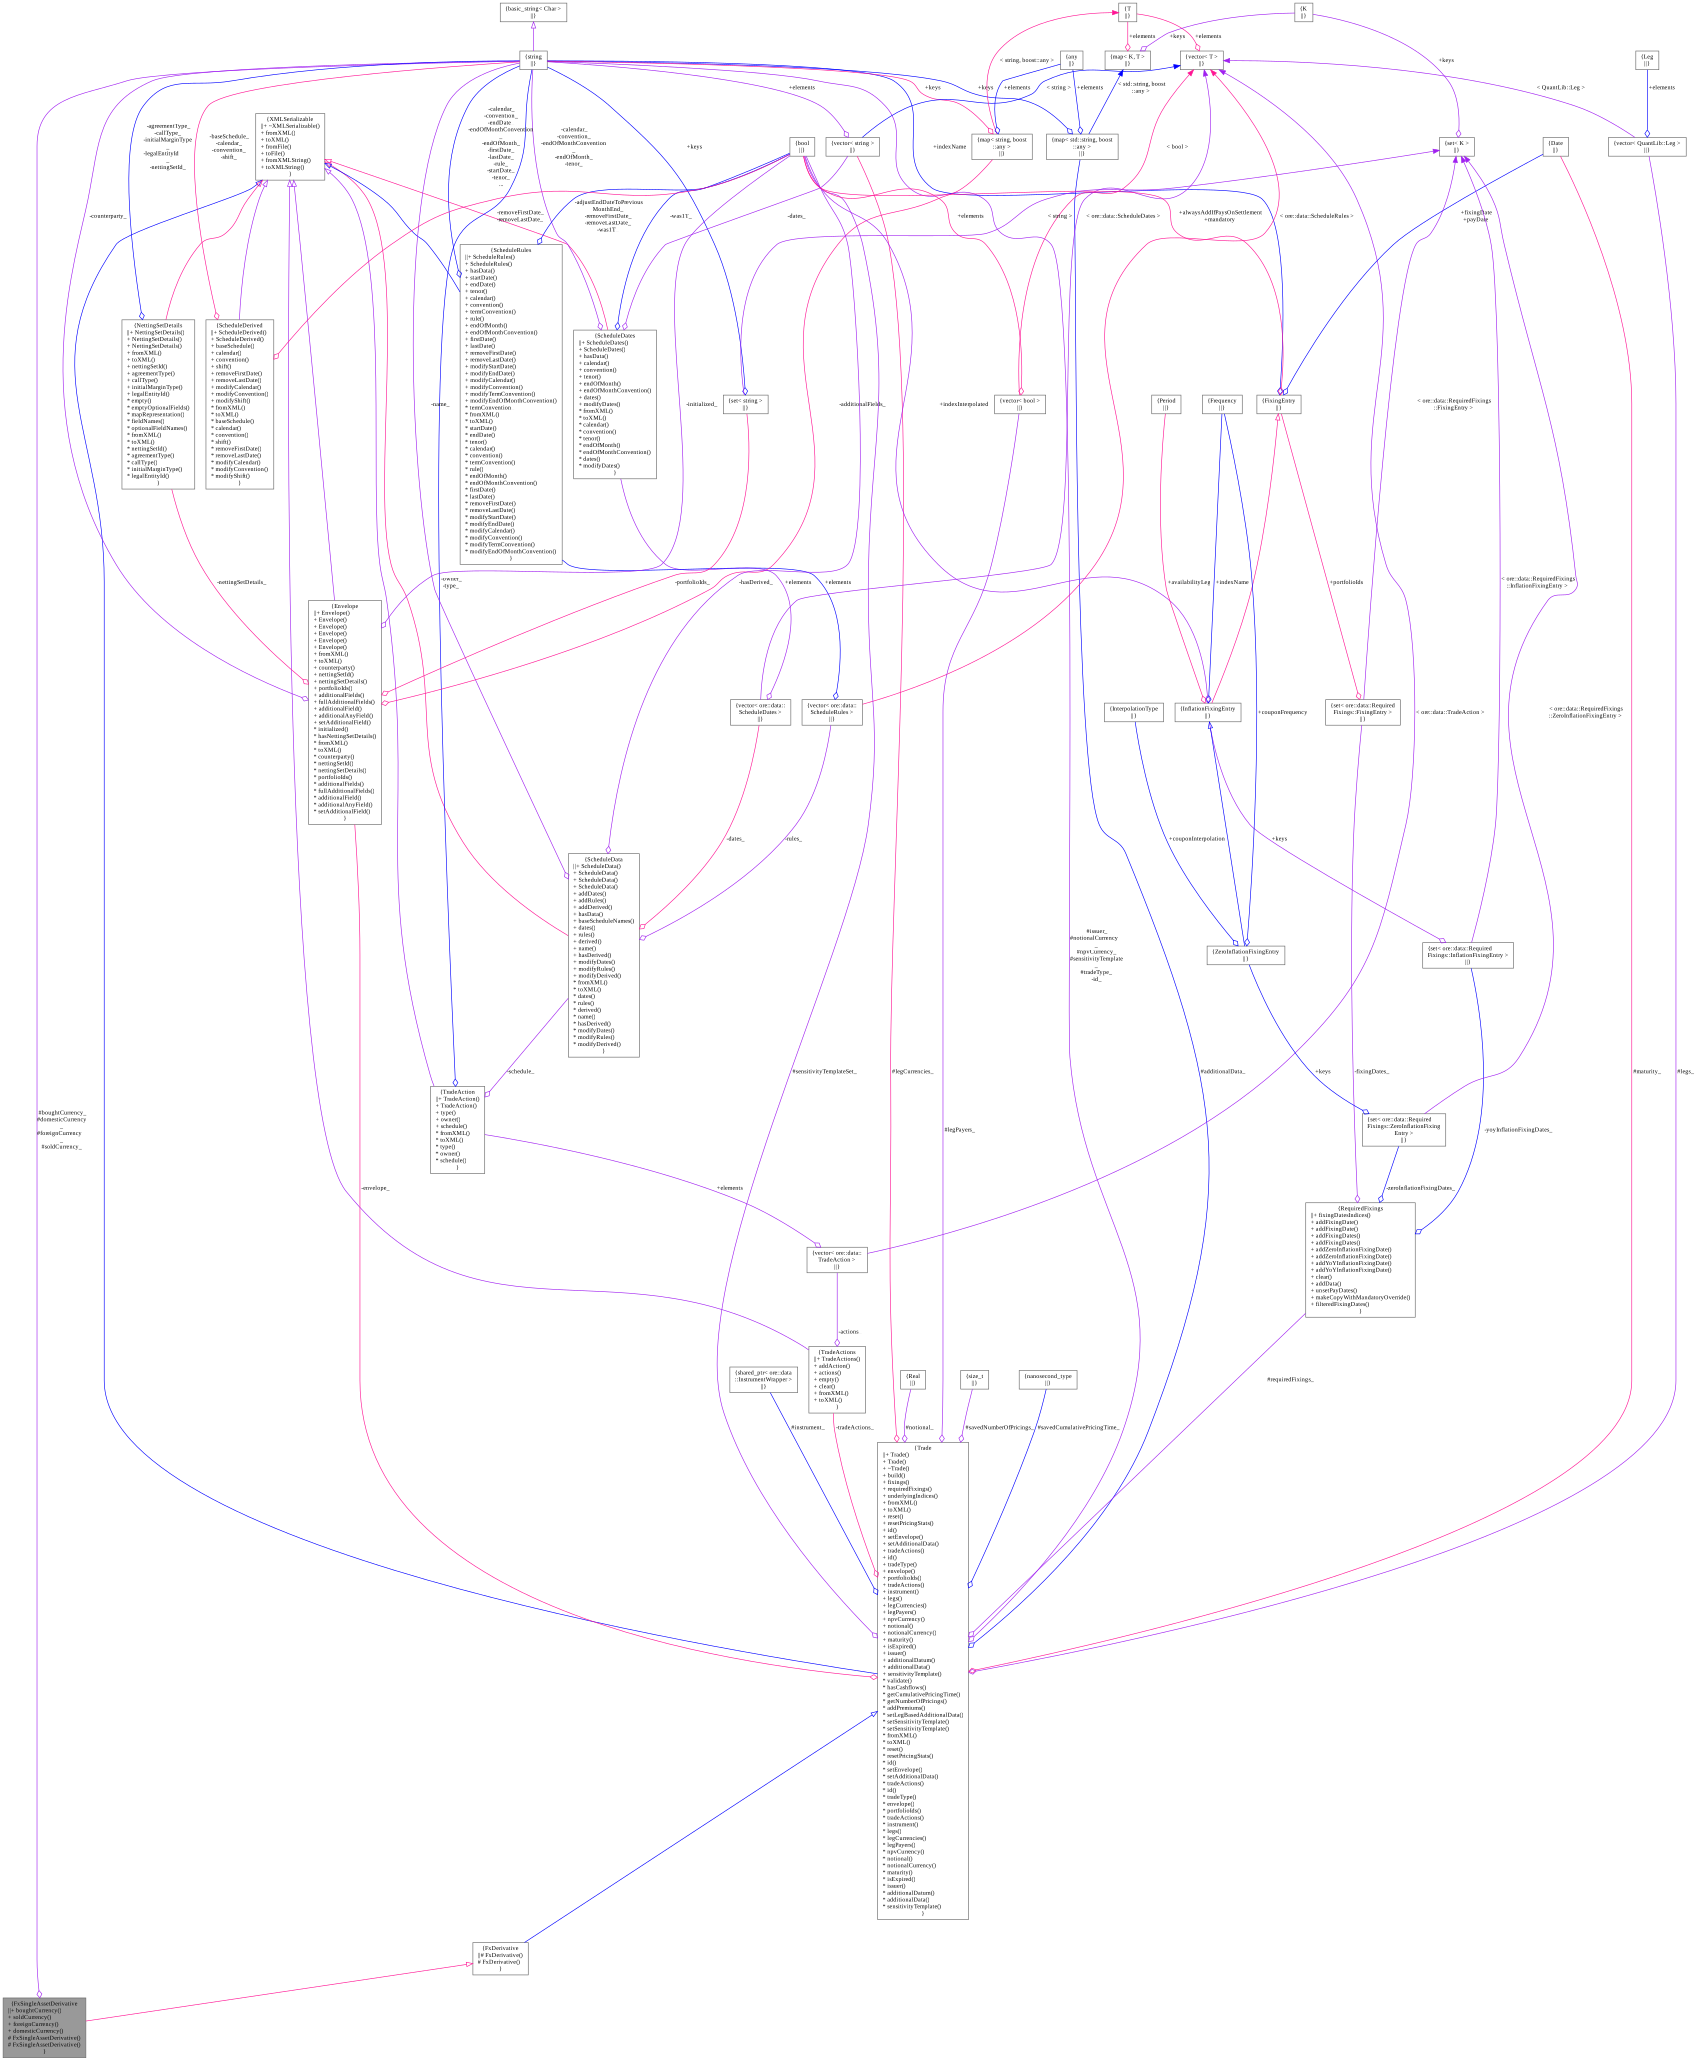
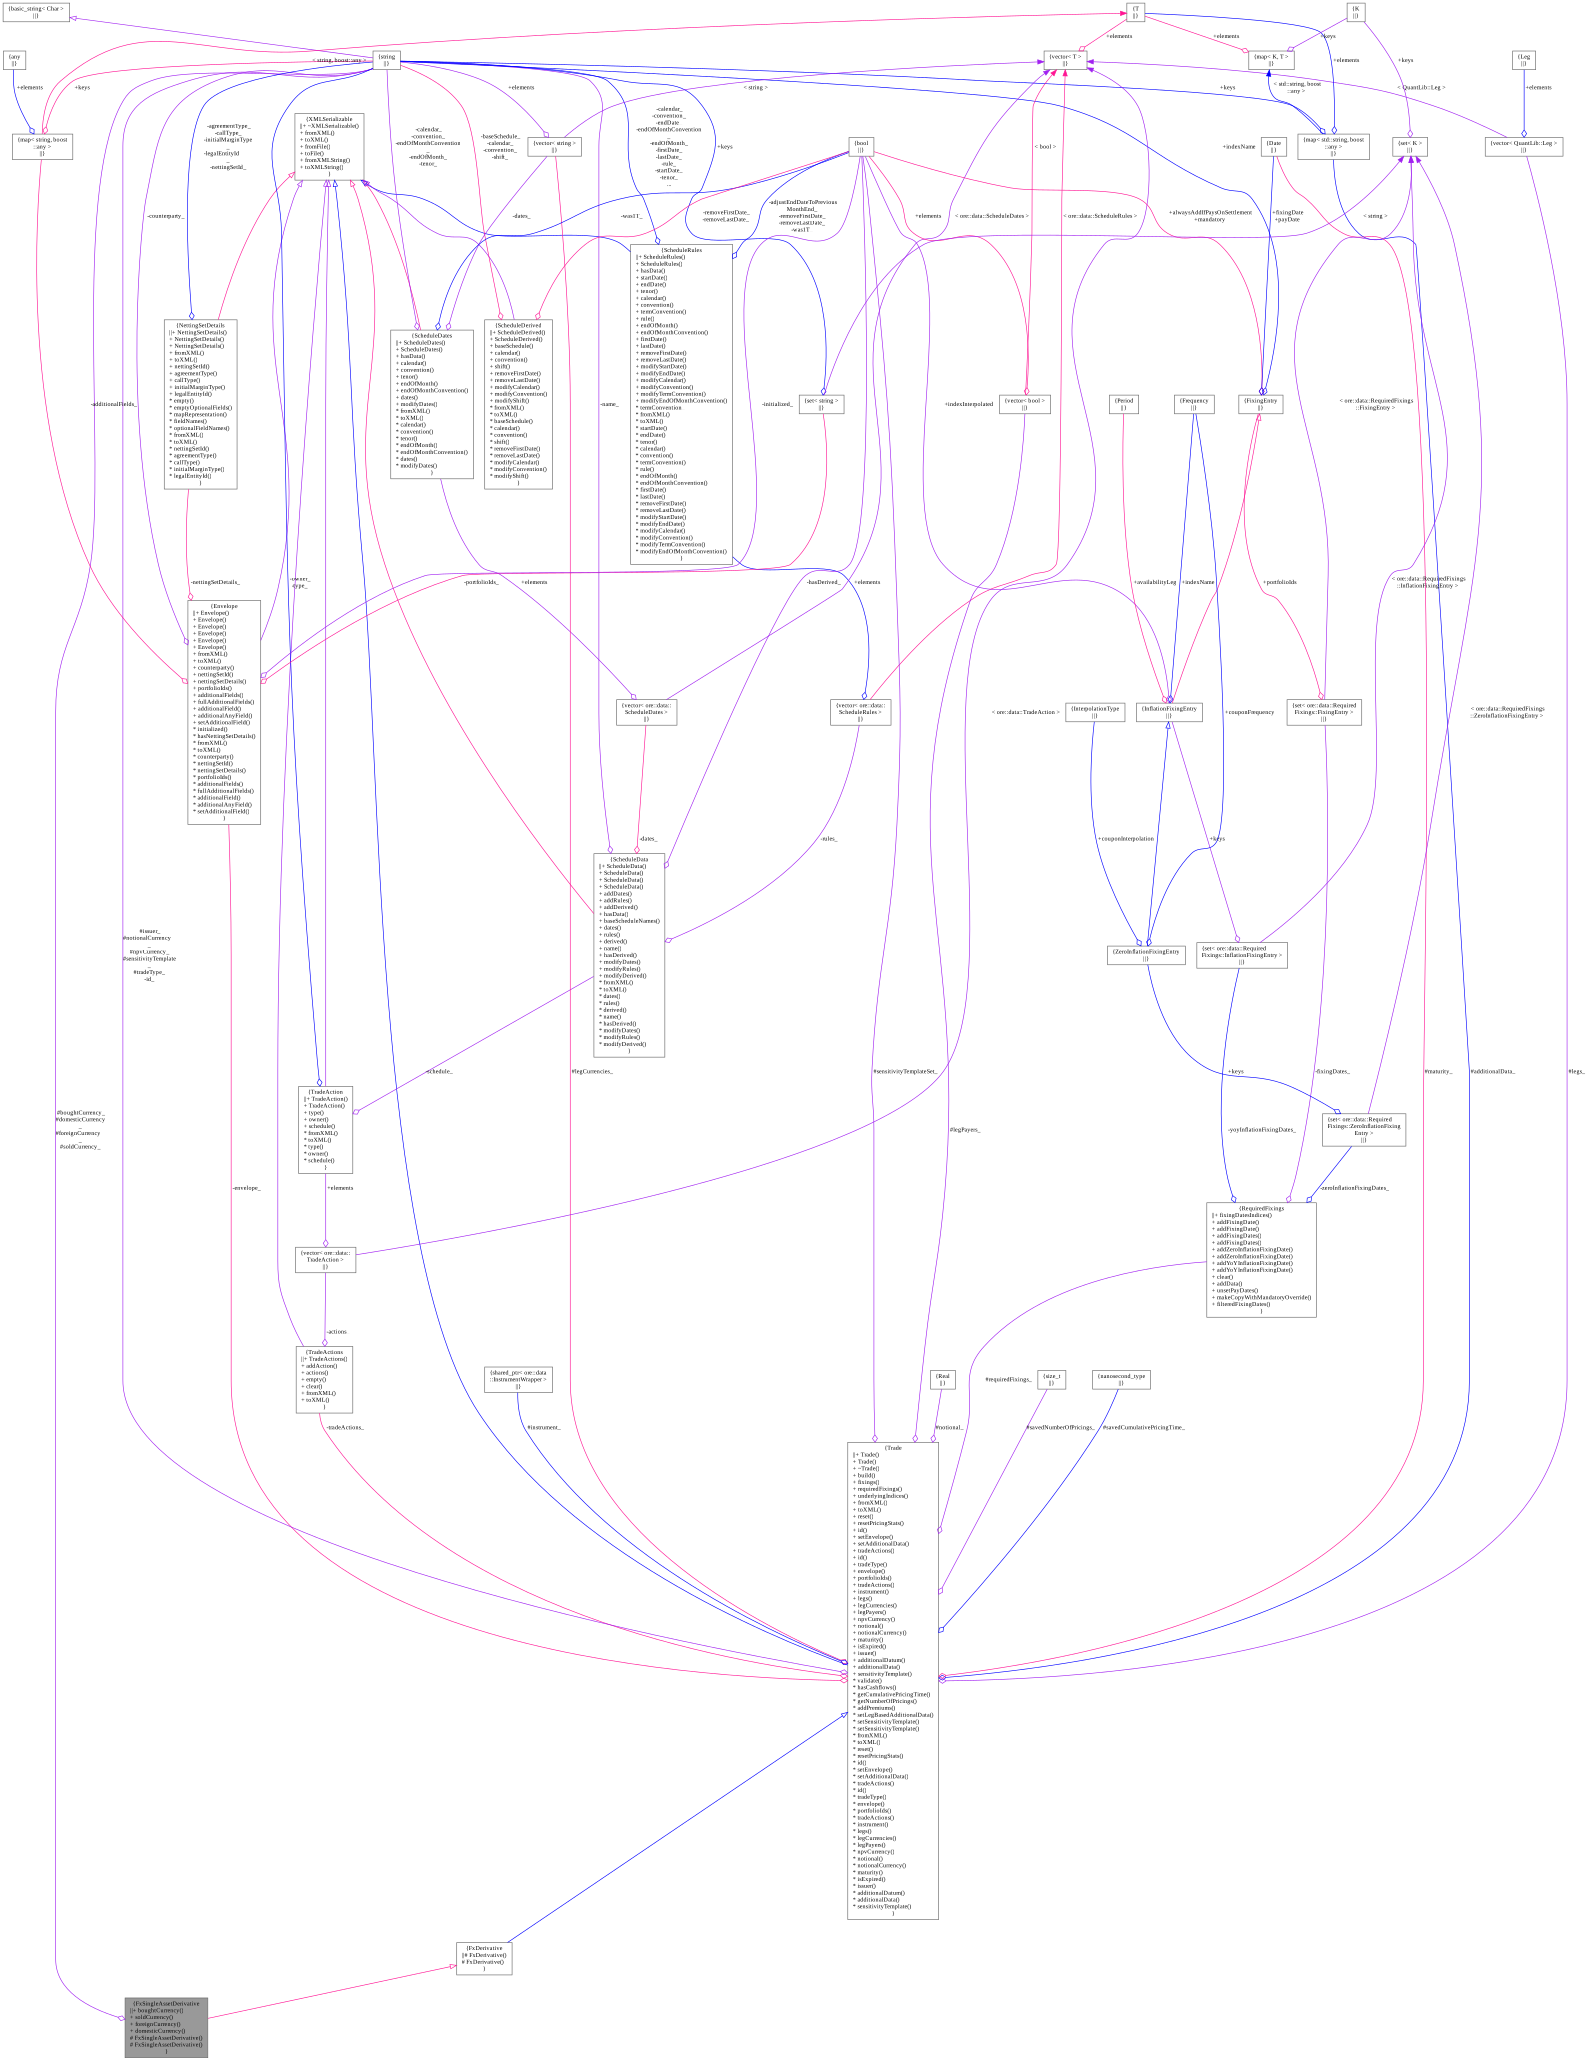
(1025, 97) -> (795, 77)
(1076, 98) -> (1282, 23)
